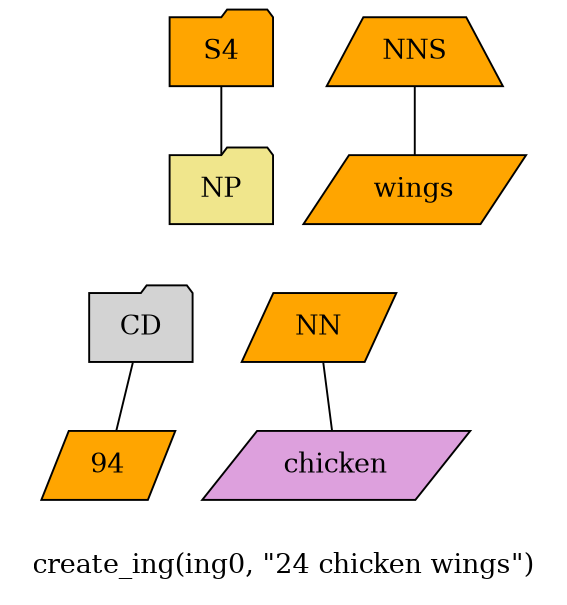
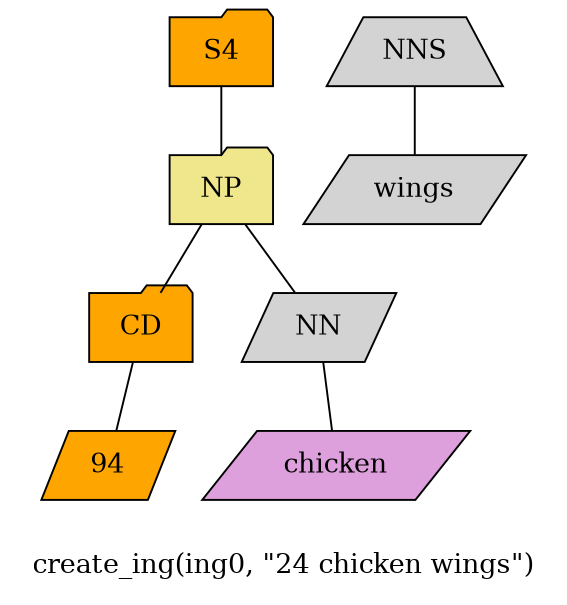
(415, 52) -> (415, 52)
(415, 190) -> (415, 190)
none -> (181, 259)
none -> (270, 259)
(141, 328) -> (141, 328)
(319, 328) -> (319, 328)
